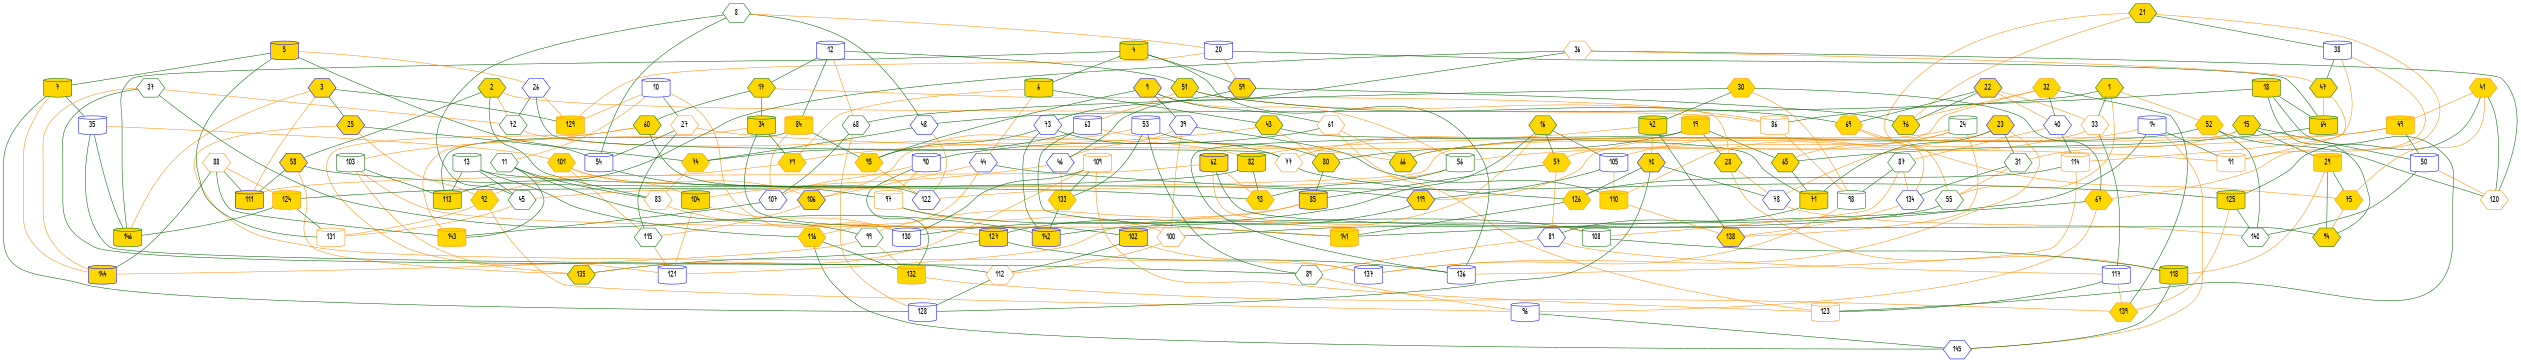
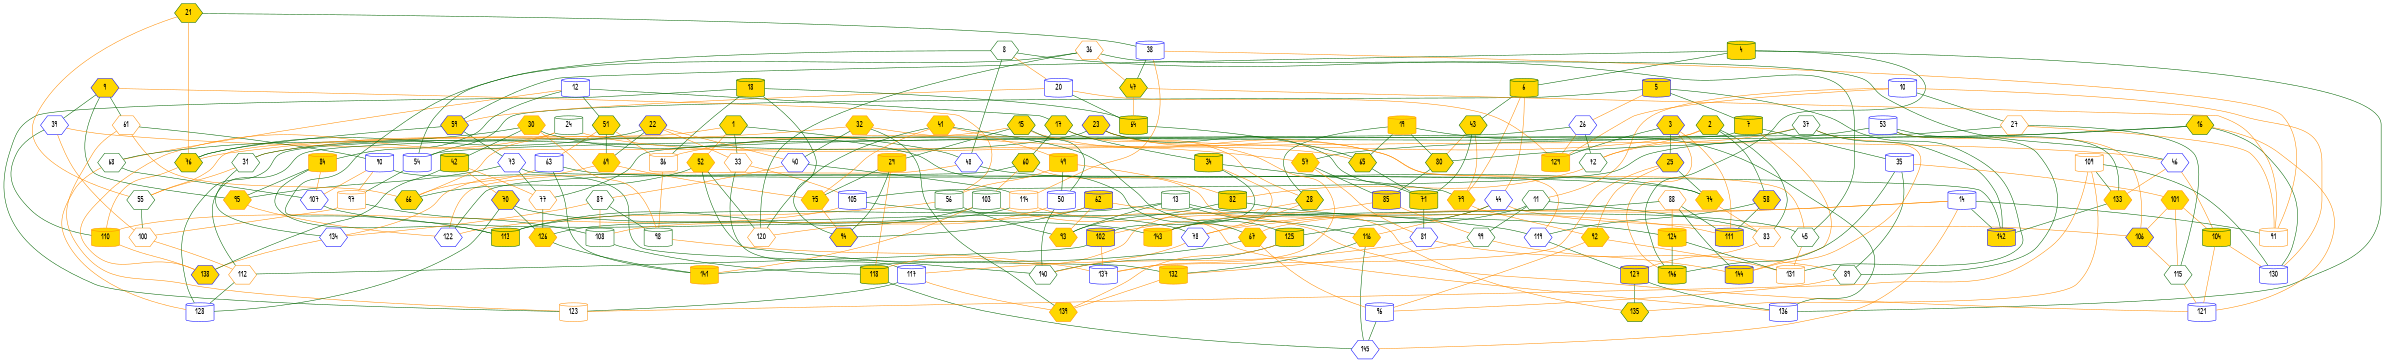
(2433, 128) -> (1604, 210)
(1710, 153) -> (126, 187)
(1421, 200) -> (1538, 237)
(2327, 237) -> (844, 237)
(333, 254) -> none
